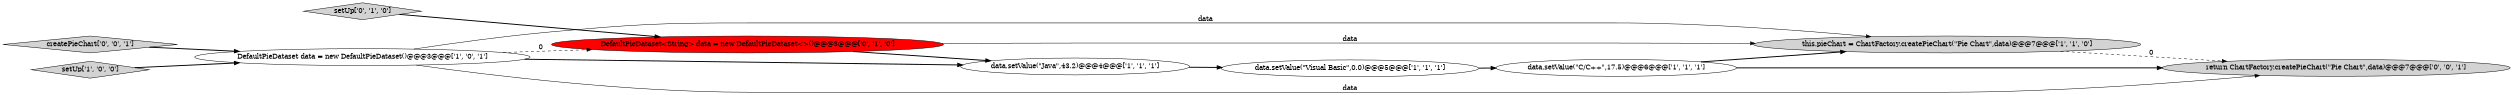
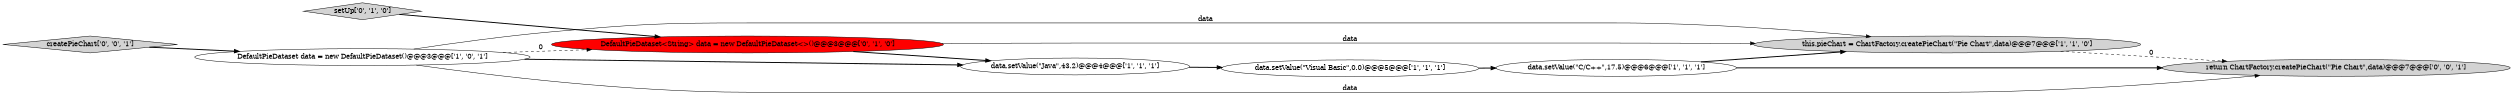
(90, 70) -> none
